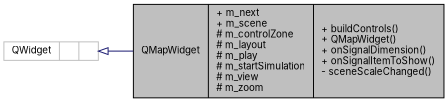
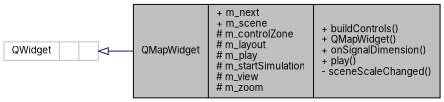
(379, 61) -> (339, 61)
